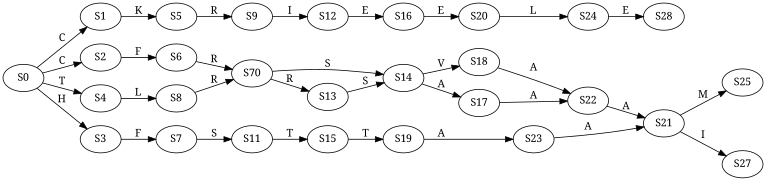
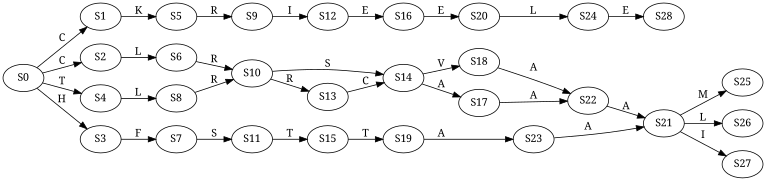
(139, 52) -> (139, 52)
(252, 73) -> (252, 73)
(366, 81) -> (366, 81)
none -> (743, 123)
